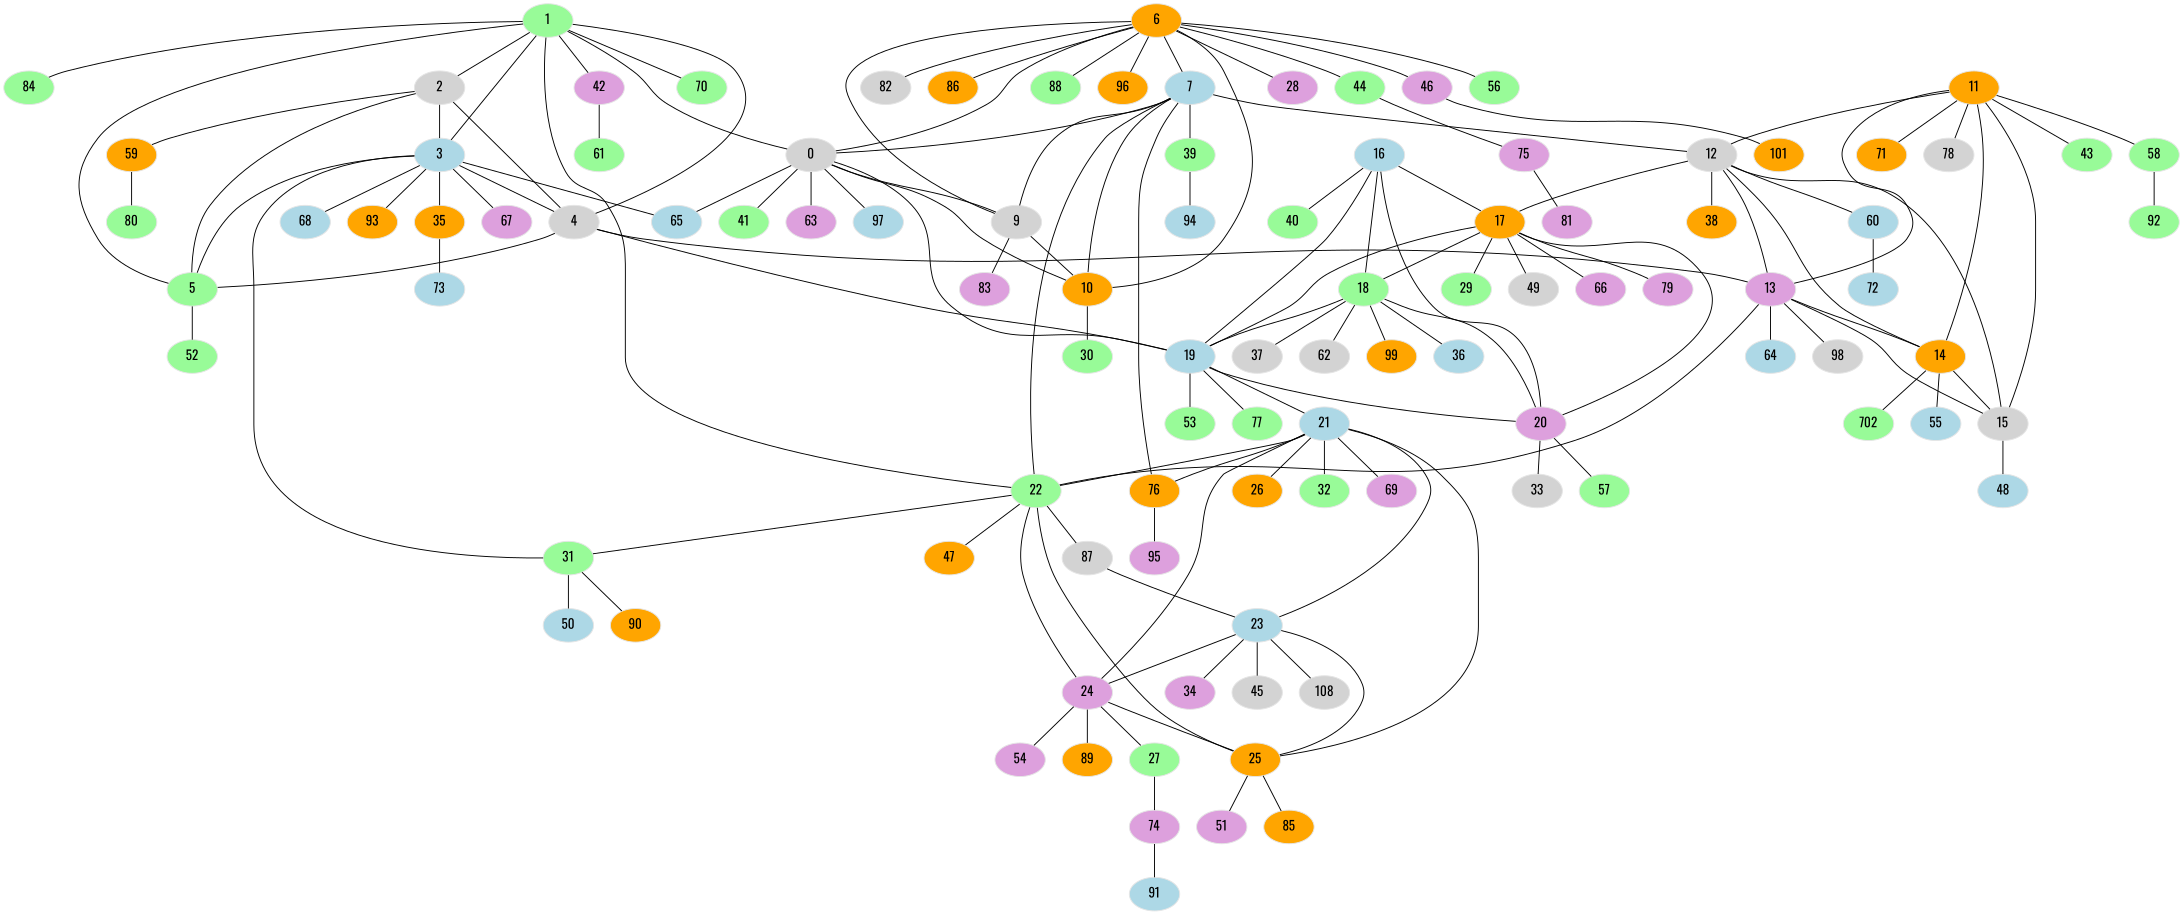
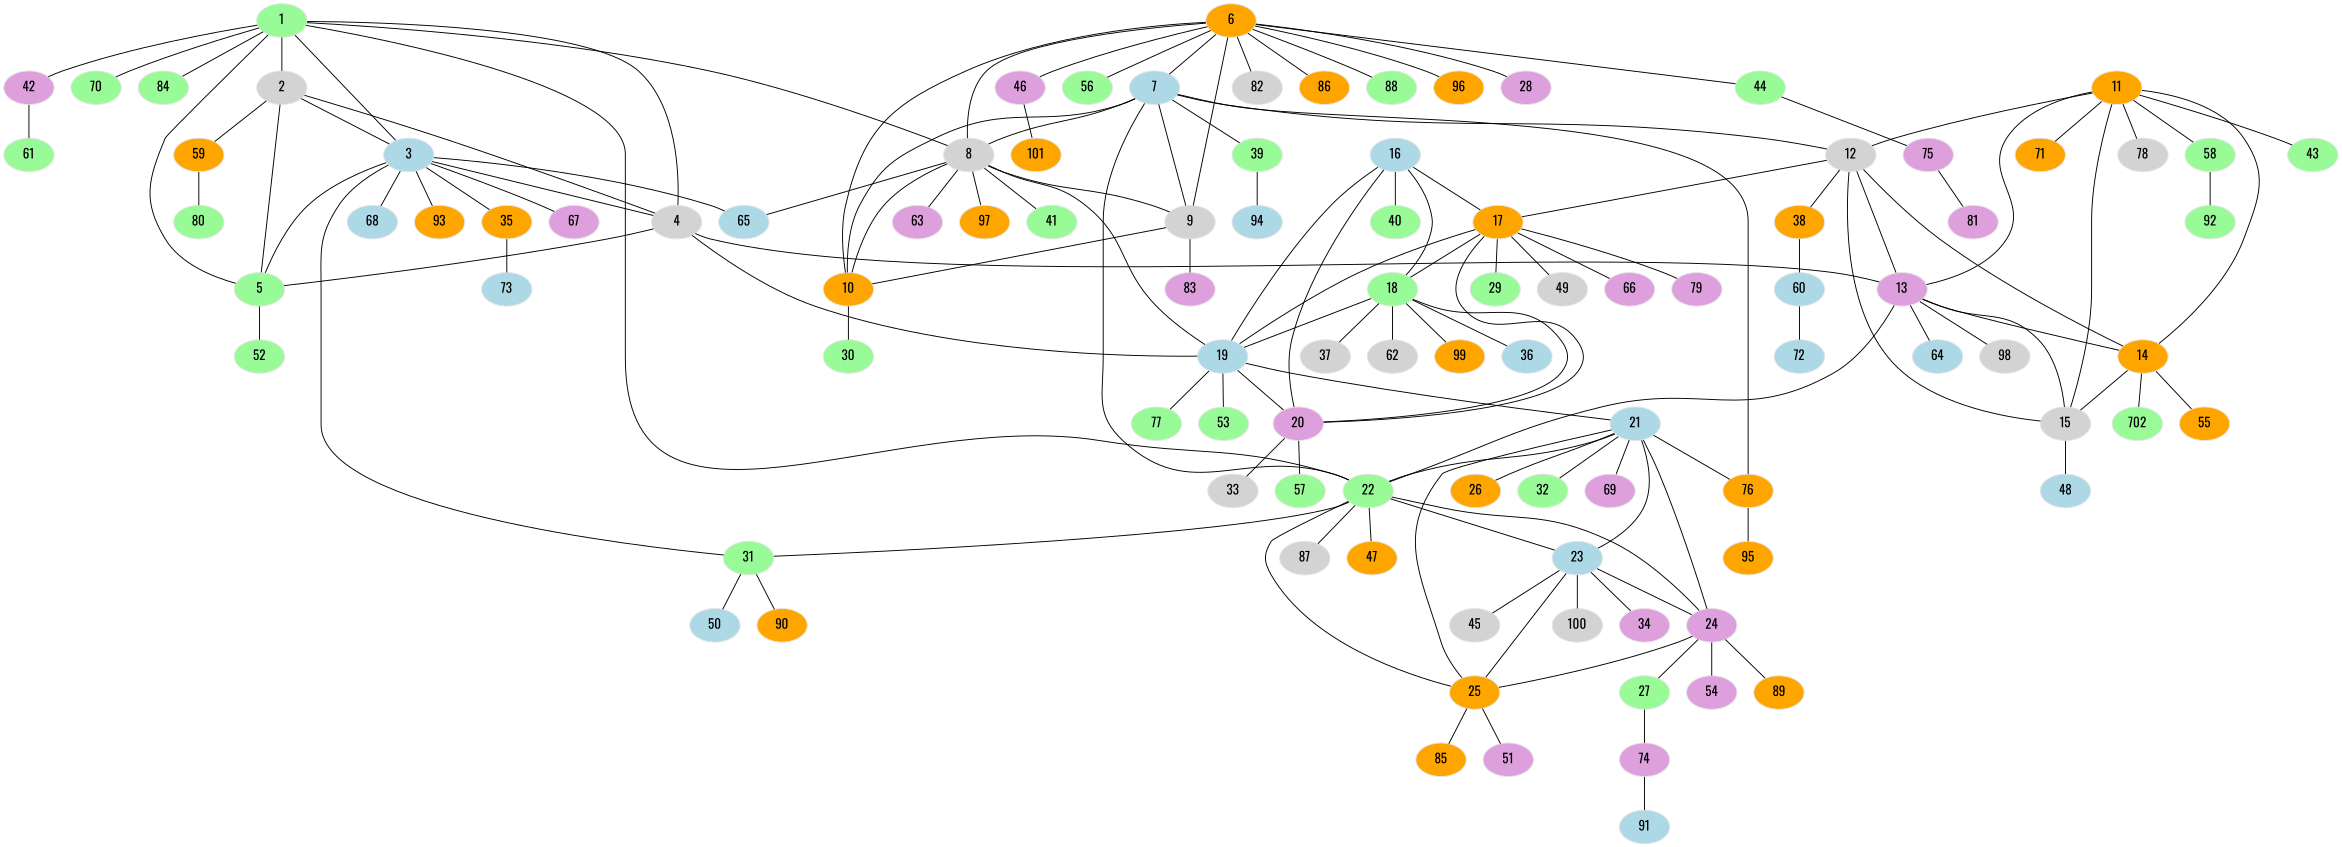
(811, 155) -> (969, 155)
(1792, 189) -> (1799, 256)
(878, 222) -> (985, 222)
(1936, 424) -> (2205, 424)
(1155, 558) -> (1748, 558)
(1167, 593) -> (1473, 525)
(1324, 693) -> (1577, 625)
